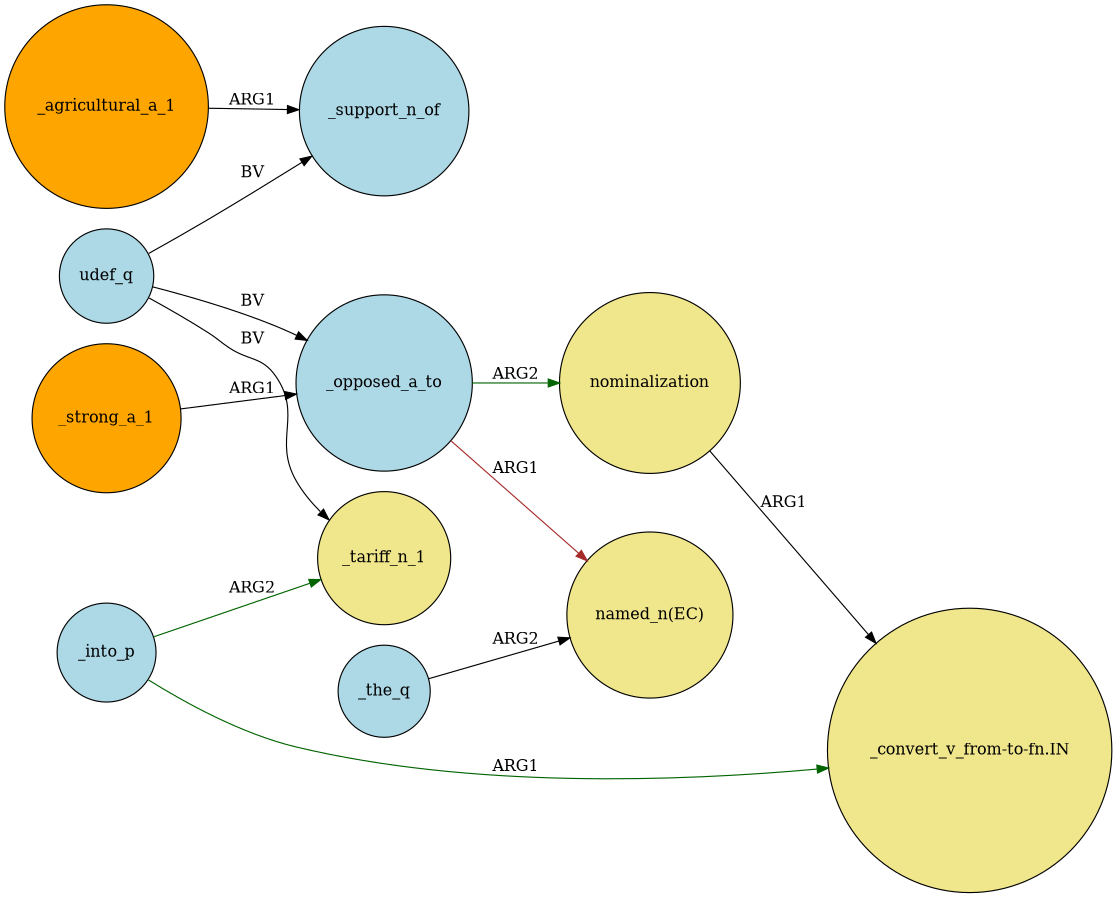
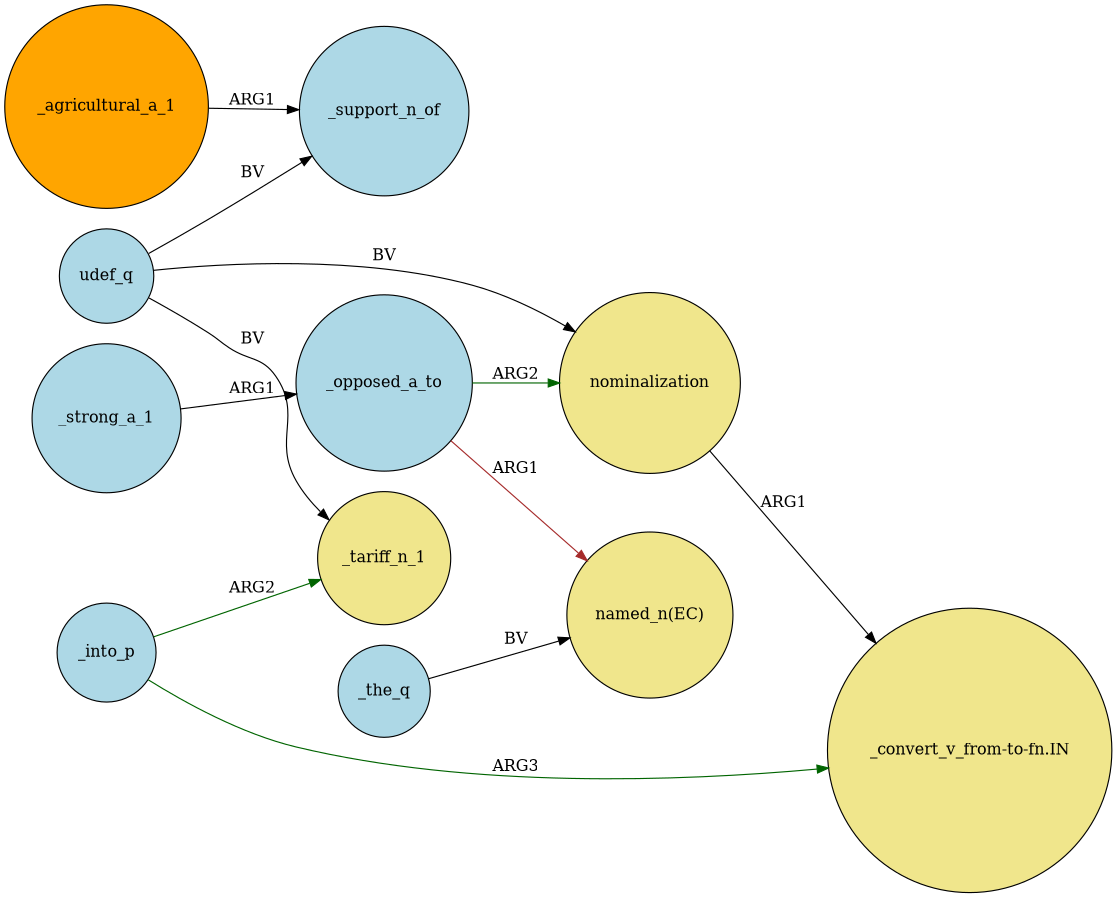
(226, 308) -> (365, 267)
(107, 418) -> (107, 418)
(516, 639) -> (516, 639)
(516, 767) -> (516, 767)
